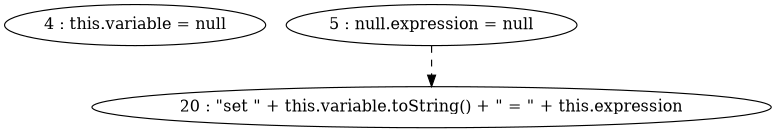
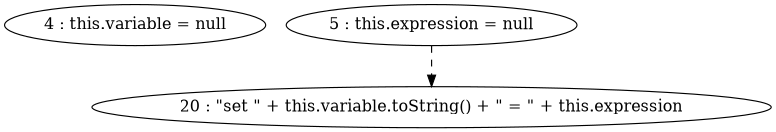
(432, 25) -> (432, 25)
